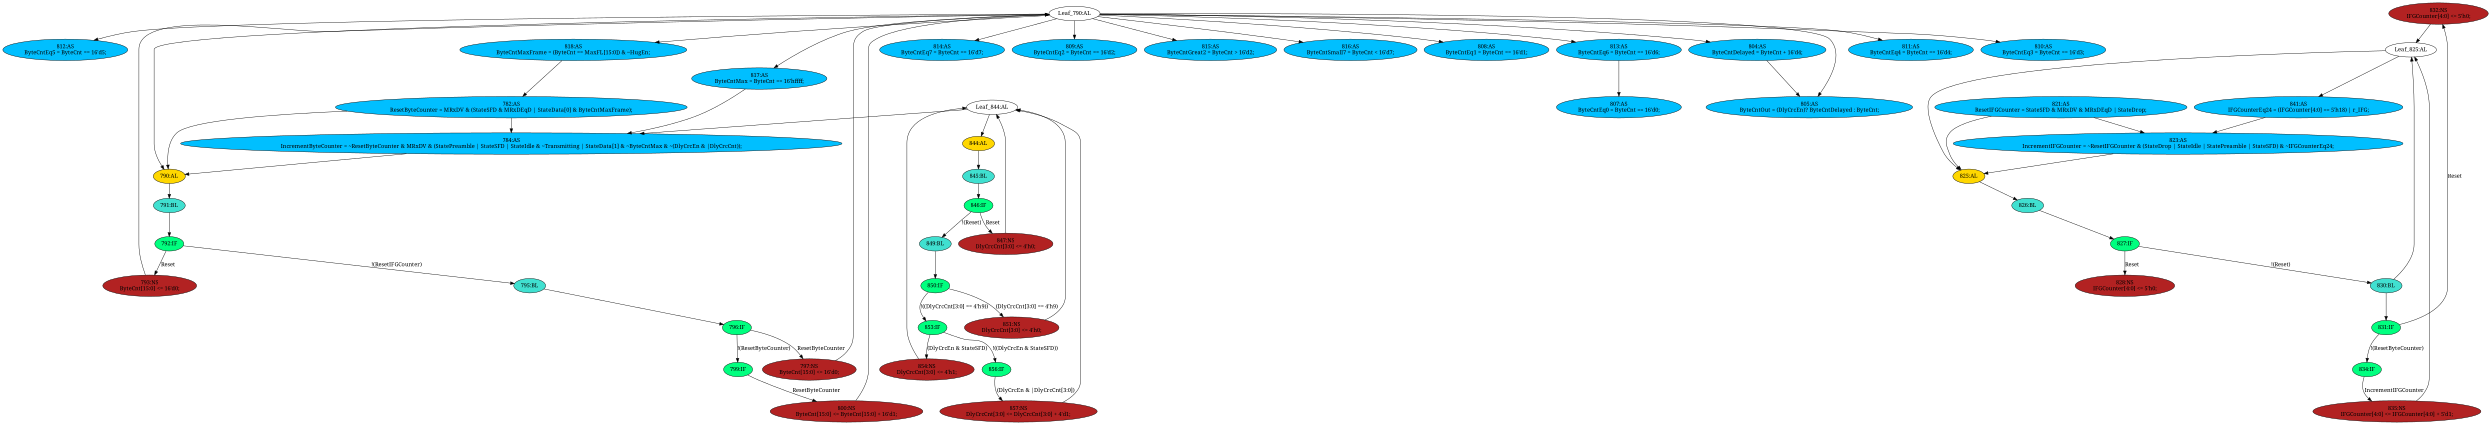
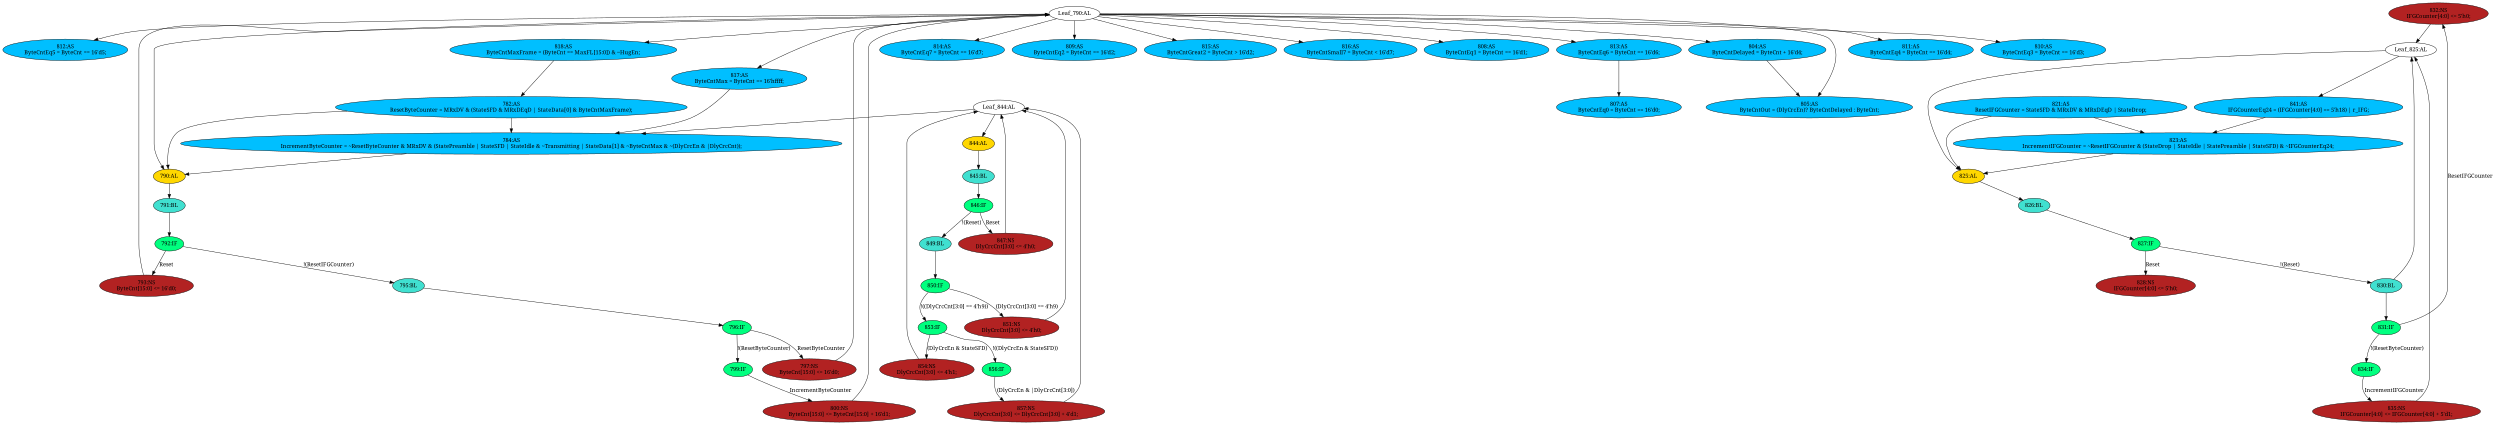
(2455, 176) -> (2470, 176)
(817, 390) -> (821, 390)
